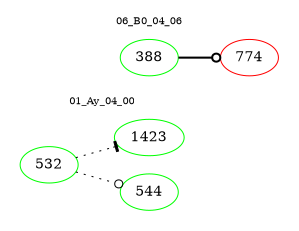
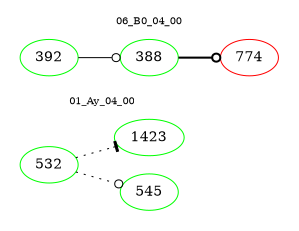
(149, 22) -> (149, 22)
none -> (49, 58)
(149, 192) -> (149, 192)
